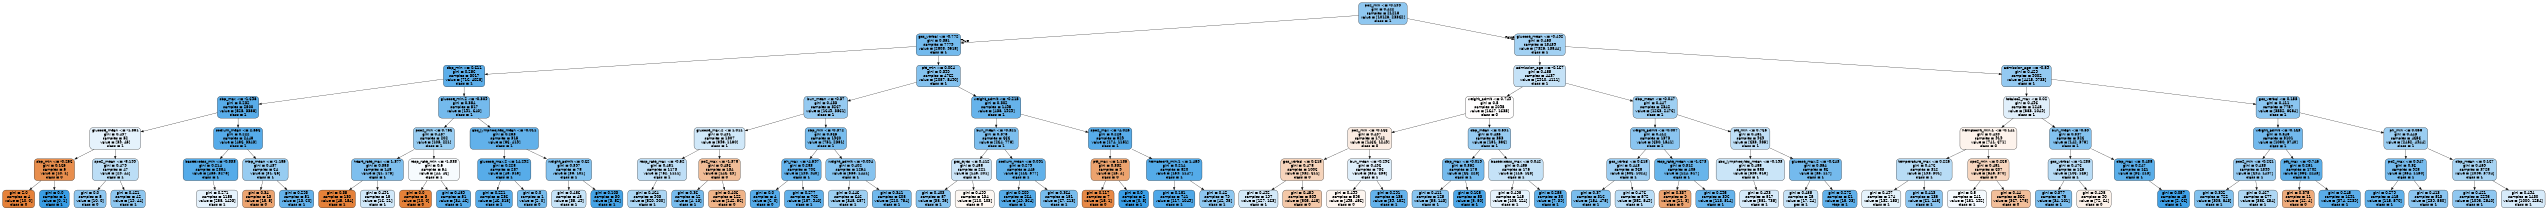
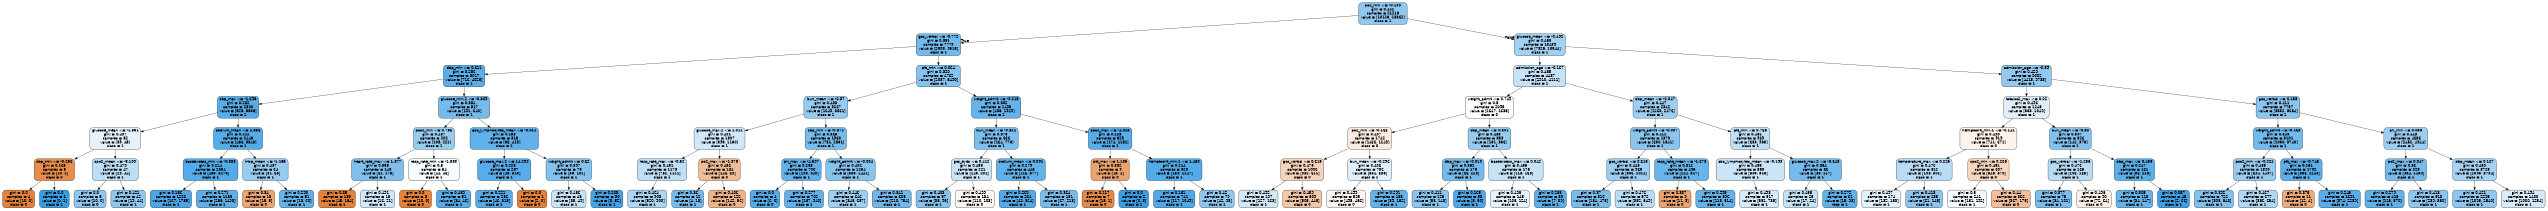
(19, 199) -> (19, 199)
none -> (171, 199)
(217, 199) -> (217, 199)
(532, 199) -> (532, 199)
(1801, 199) -> (1801, 199)
none -> (2134, 199)
